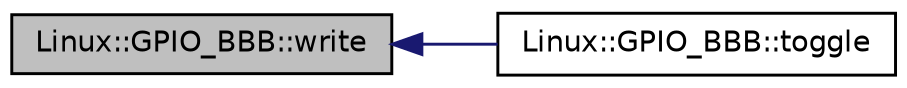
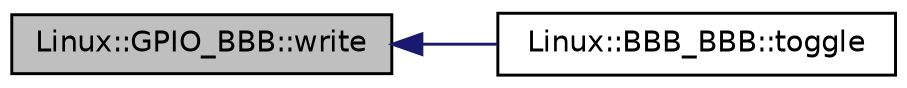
(697, 44) -> (697, 44)
